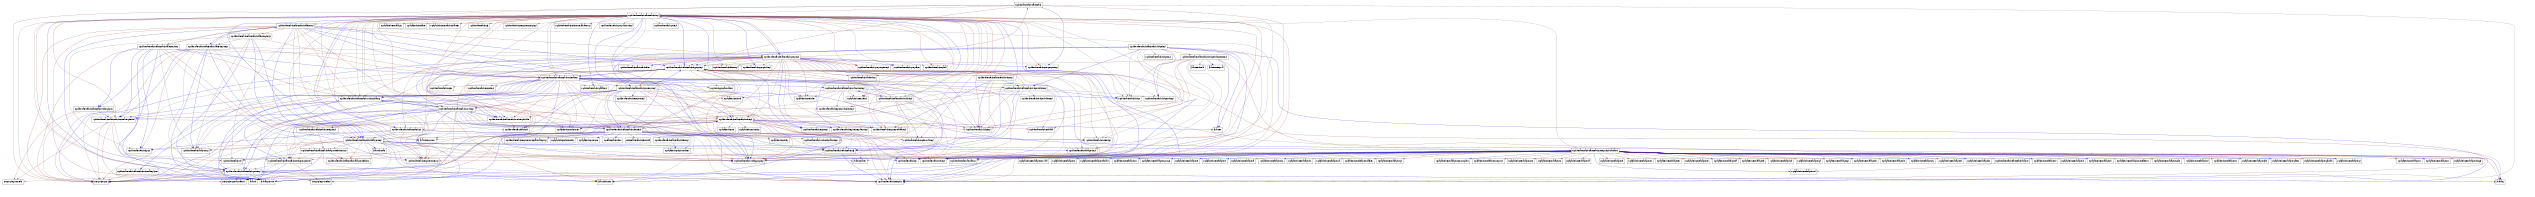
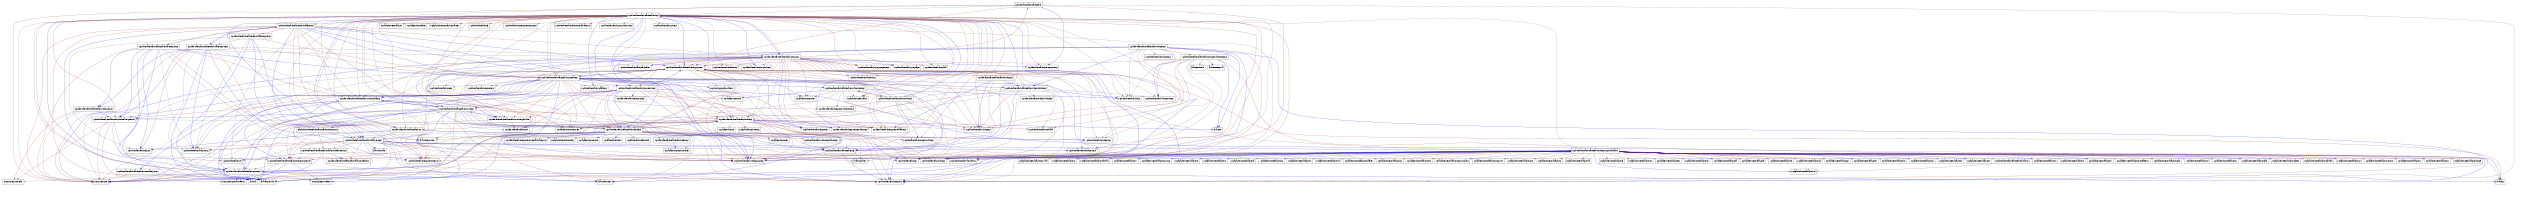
(318, 130) -> (318, 130)
(638, 140) -> (638, 140)
none -> (1419, 161)
none -> (2379, 161)
